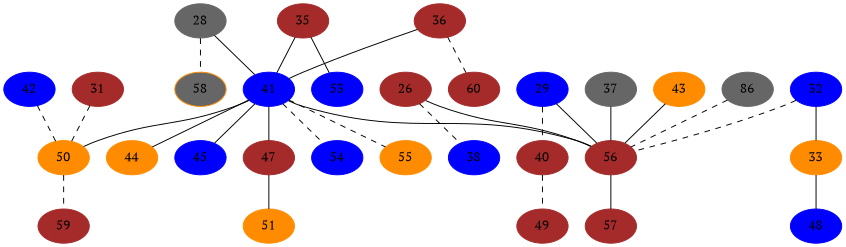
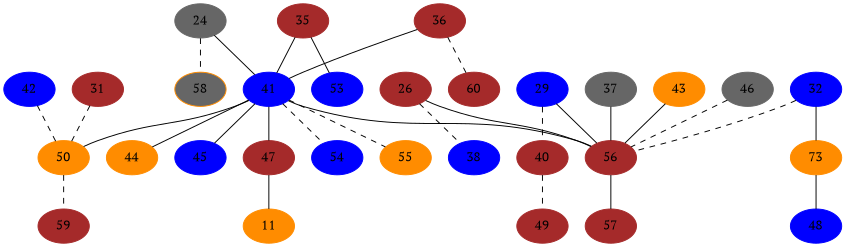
(200, 21) -> (200, 21)
(748, 89) -> (748, 89)
(816, 158) -> (816, 158)
(269, 226) -> (269, 226)
